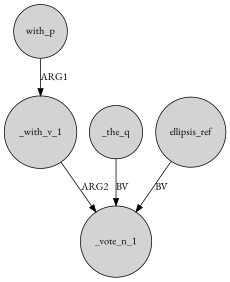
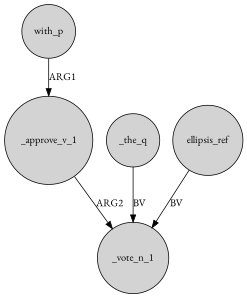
(41, 132) -> (49, 140)
